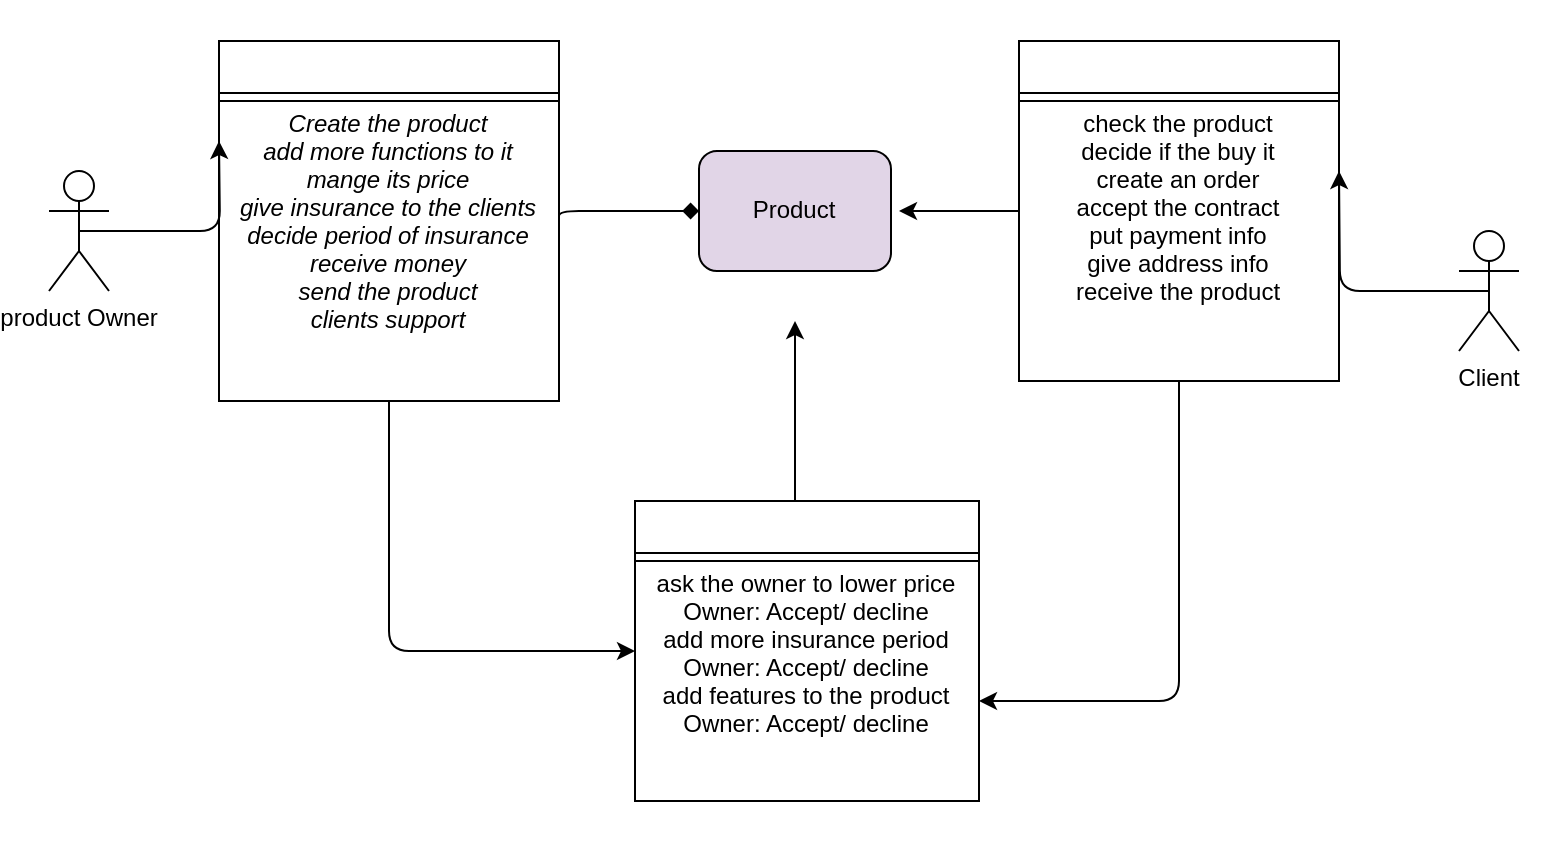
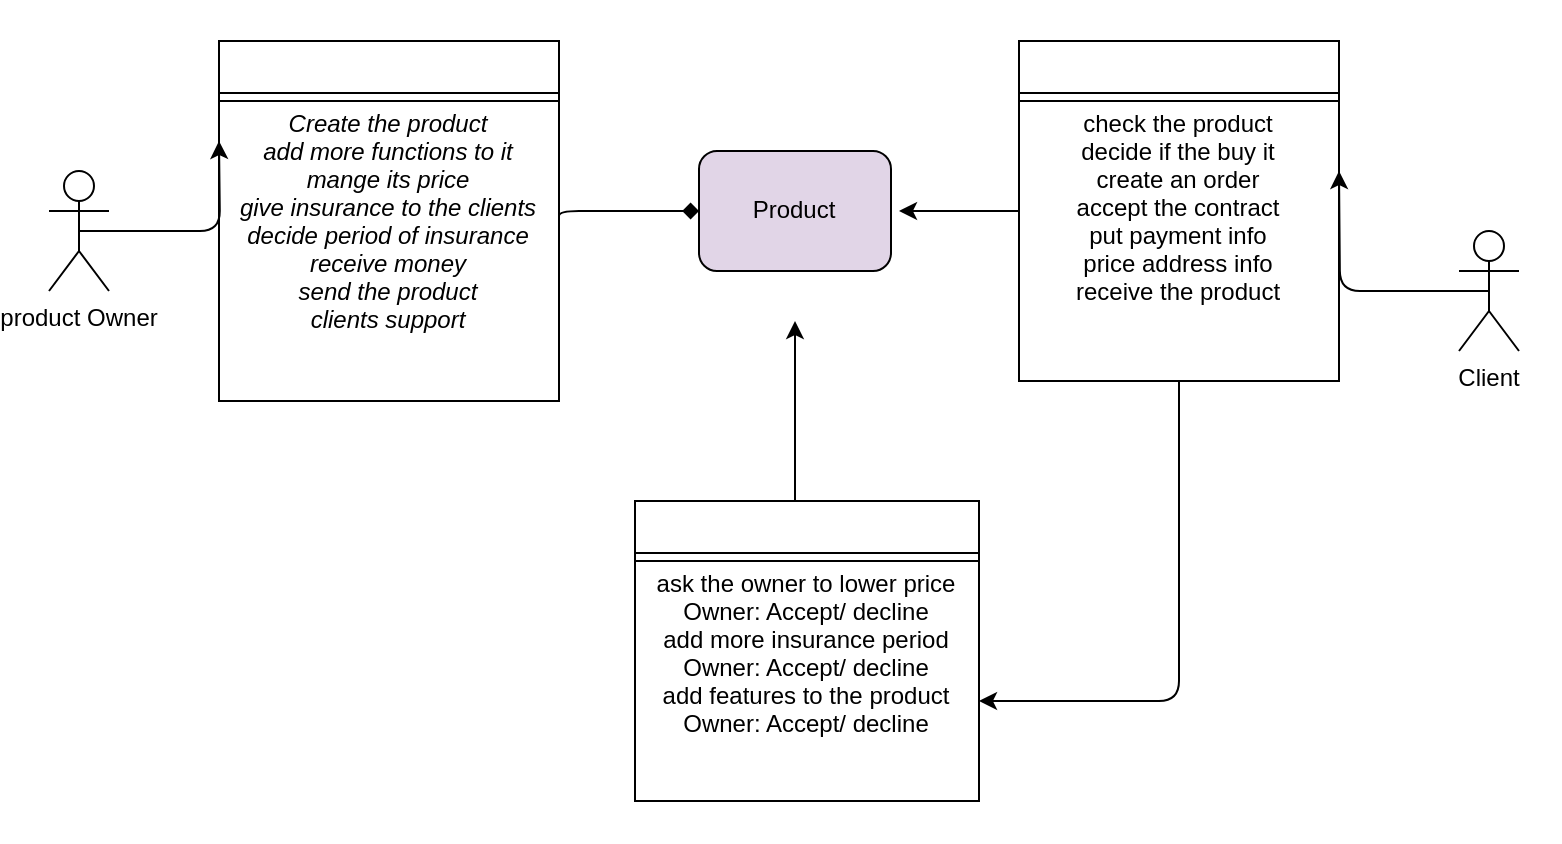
(1178, 124) -> (1178, 124)
(390, 638) -> none
